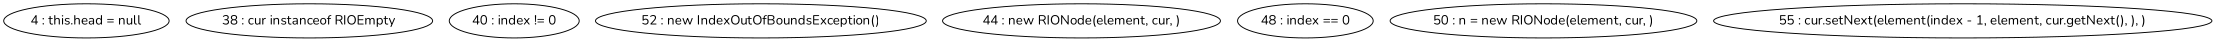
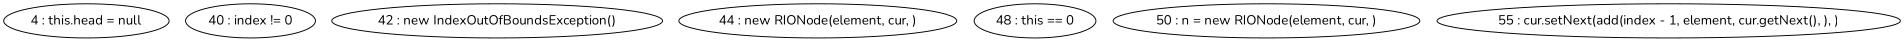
(309, 21) -> none
(761, 21) -> (497, 21)
(1305, 21) -> (1035, 21)
(1963, 21) -> (1669, 21)
